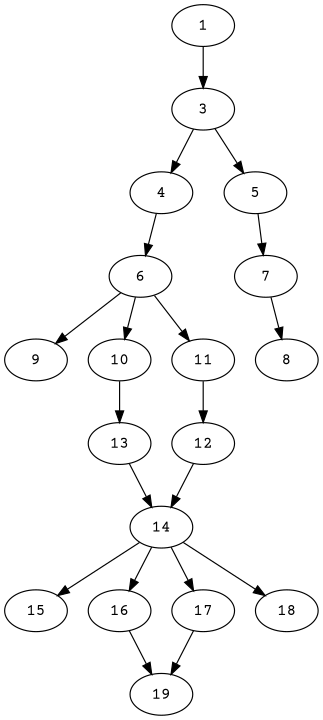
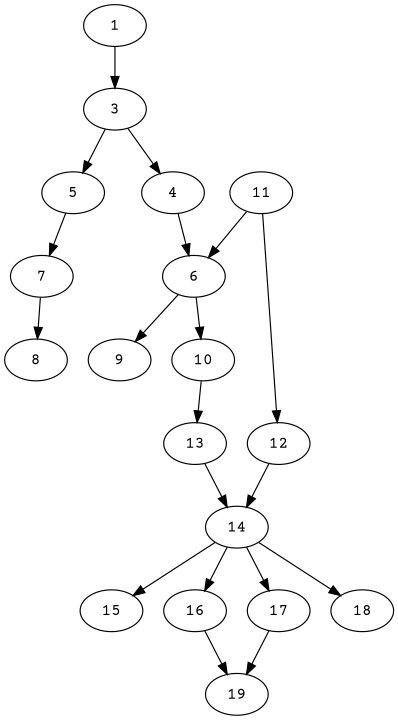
(168, 313) -> (231, 230)
